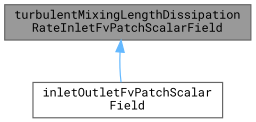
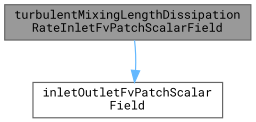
(120, 67) -> (136, 55)
